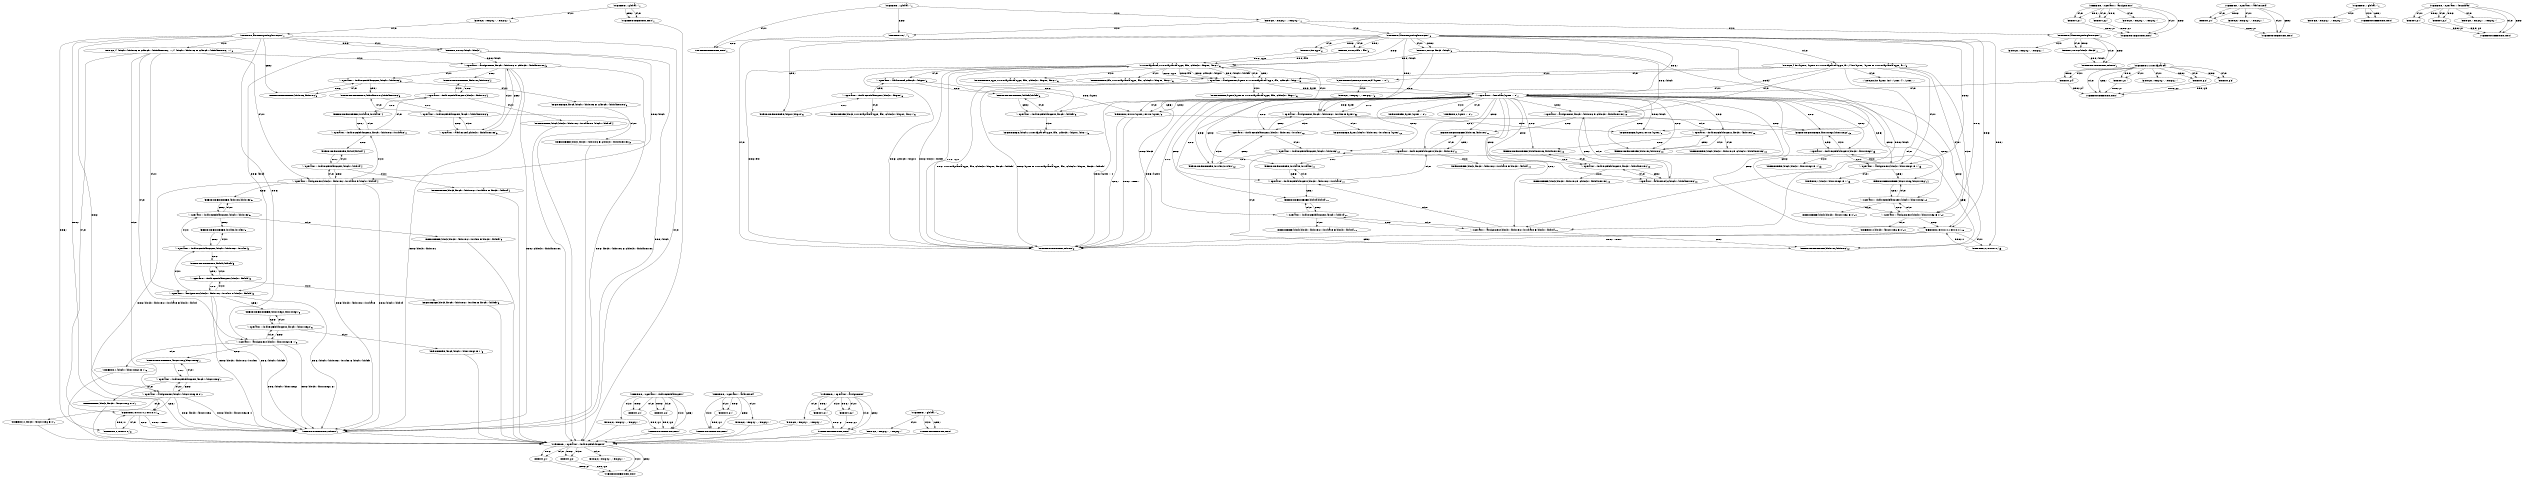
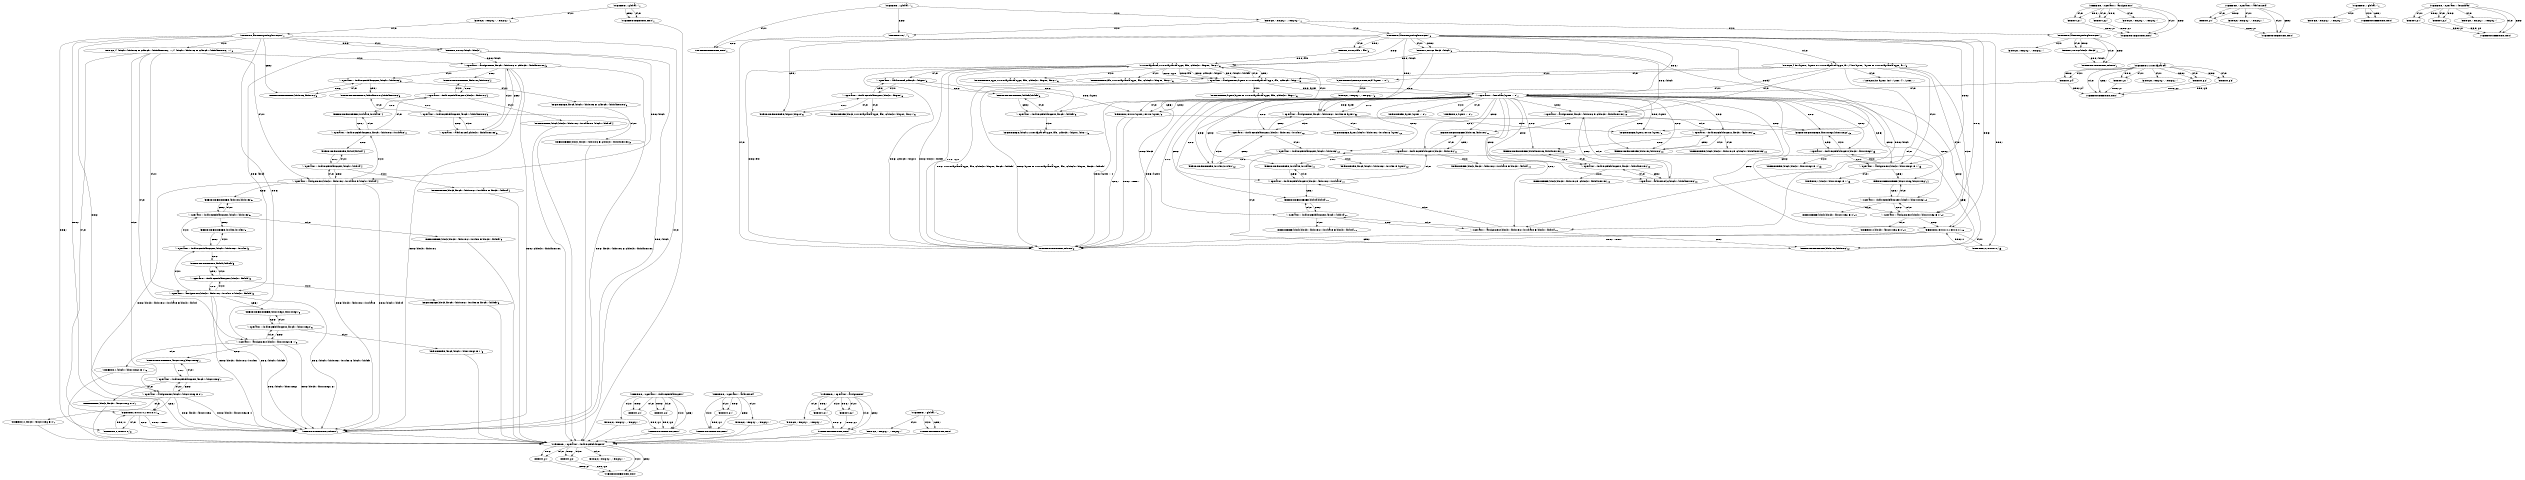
(1311, 51) -> none
none -> (888, 88)
none -> (838, 110)
(1659, 114) -> (1659, 114)
none -> (1374, 166)
